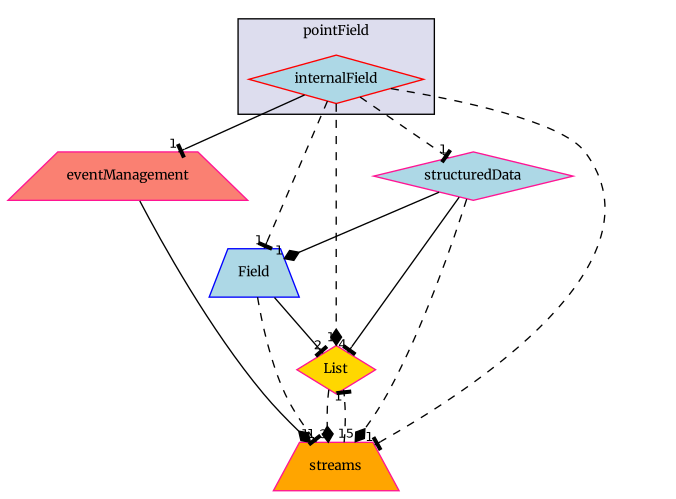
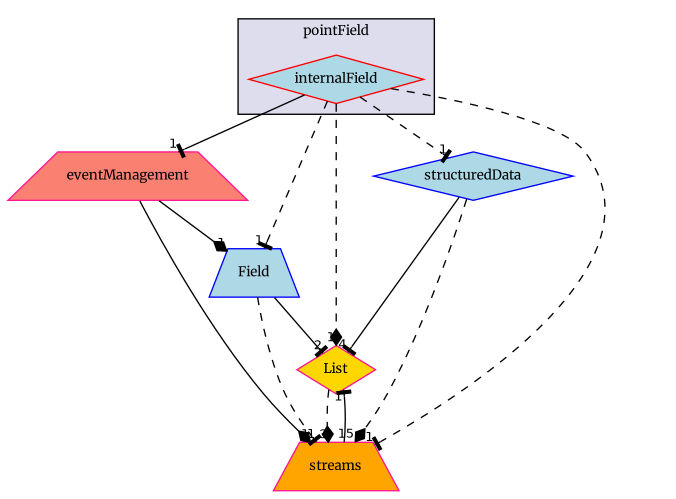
(473, 176) -> (473, 176)
(369, 222) -> (186, 221)
(345, 419) -> (345, 419)
